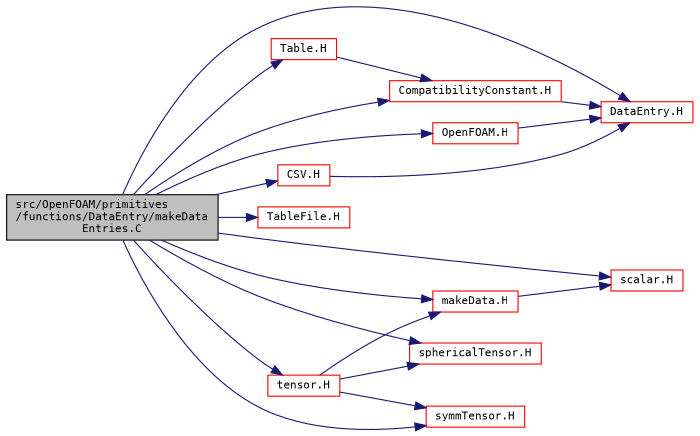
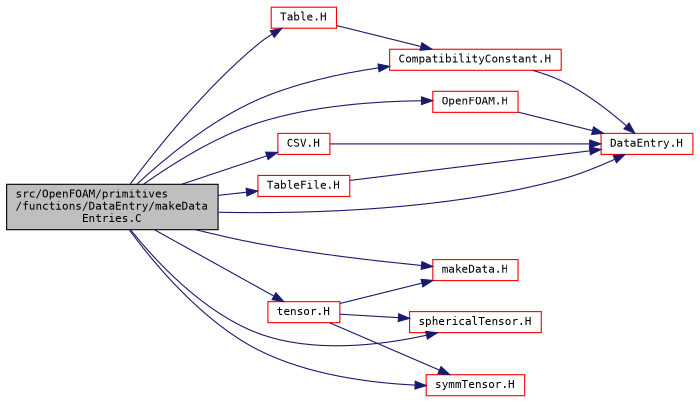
none -> (470, 166)
(647, 280) -> none
